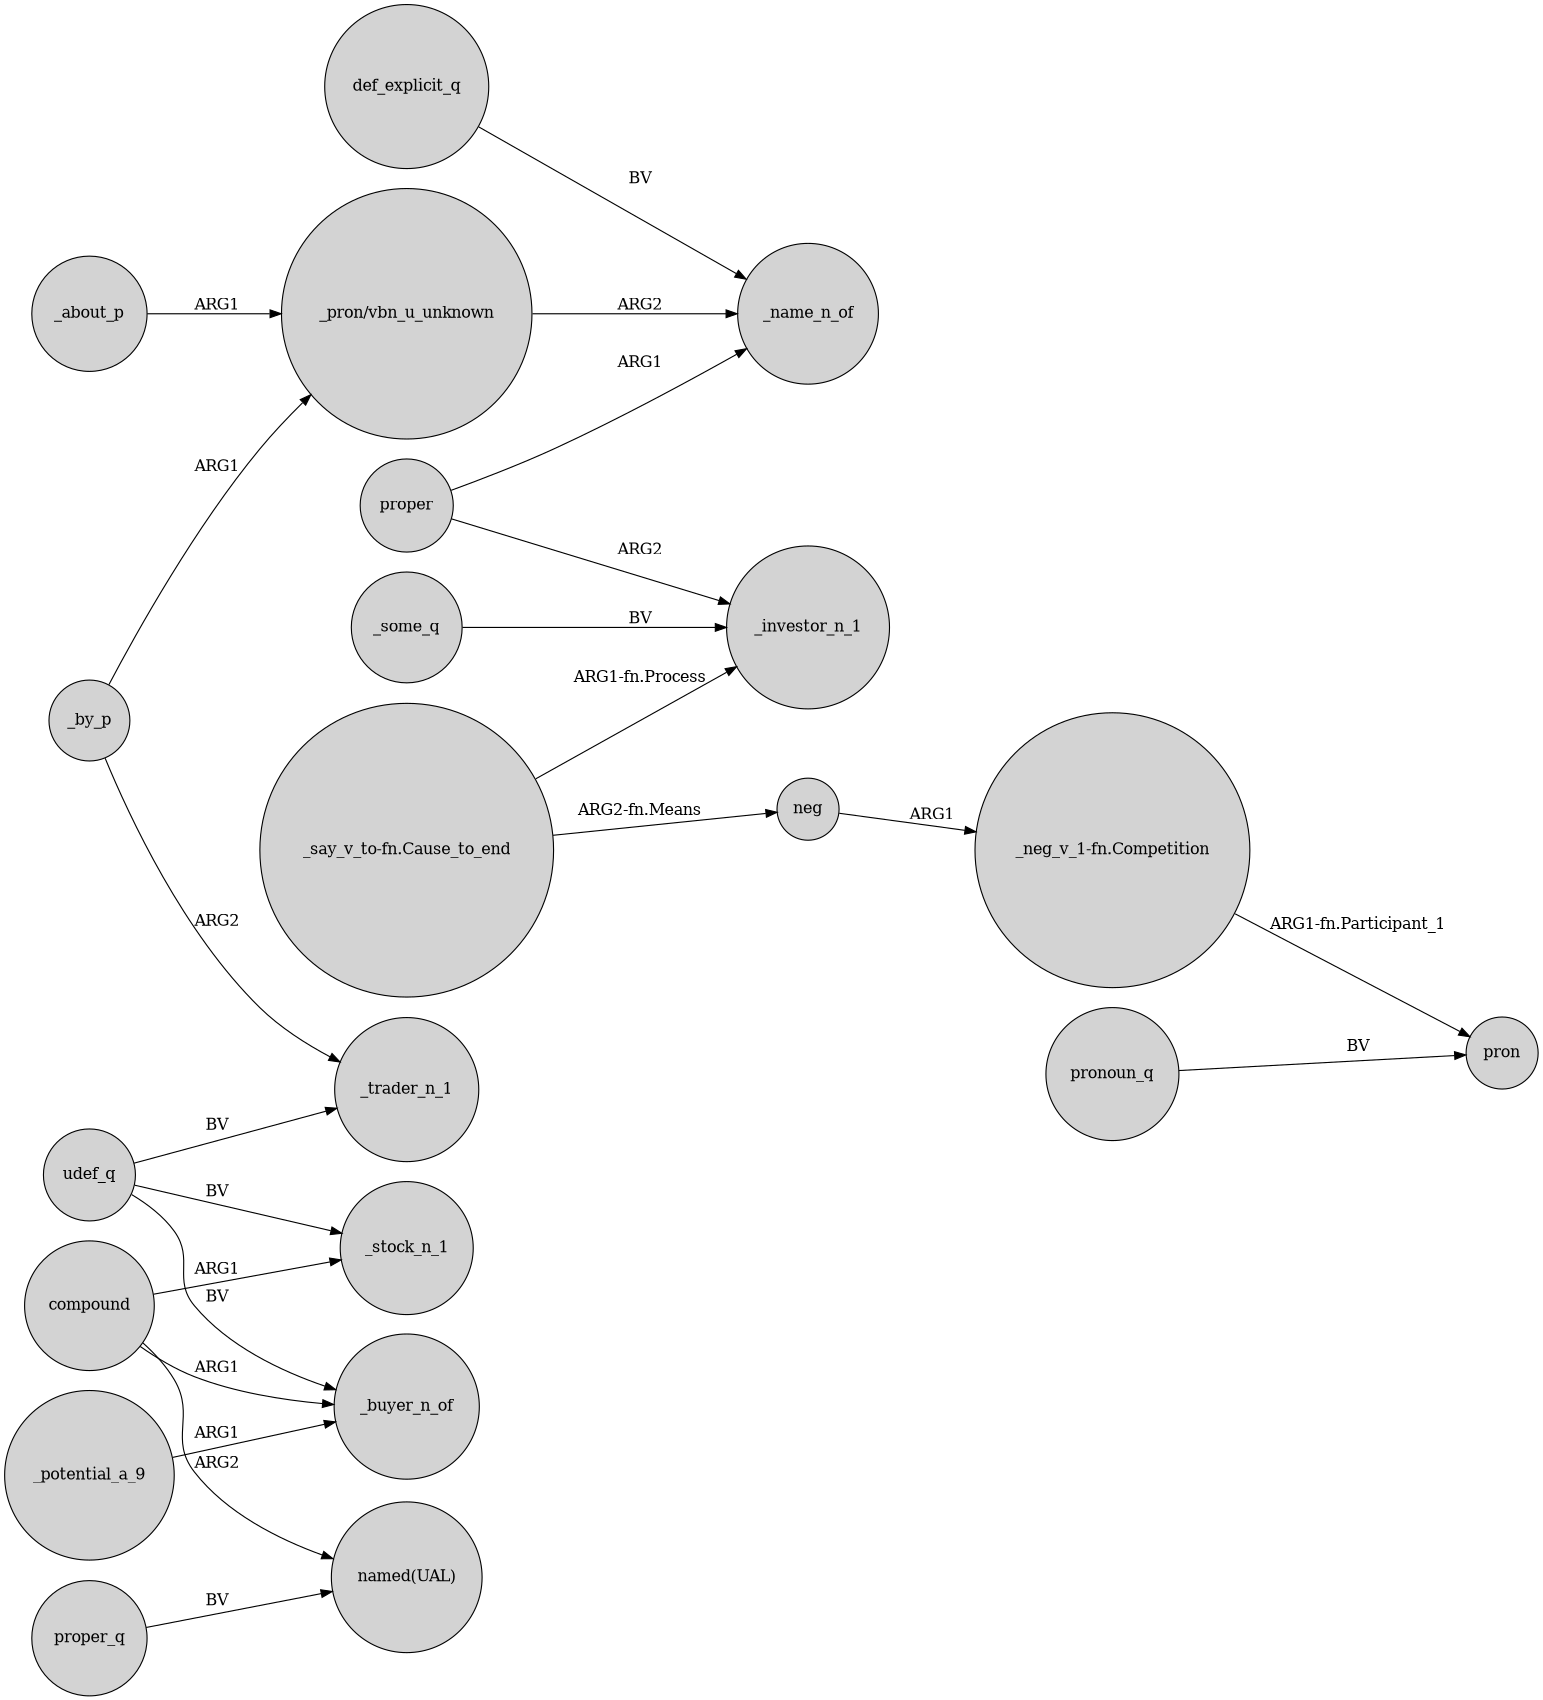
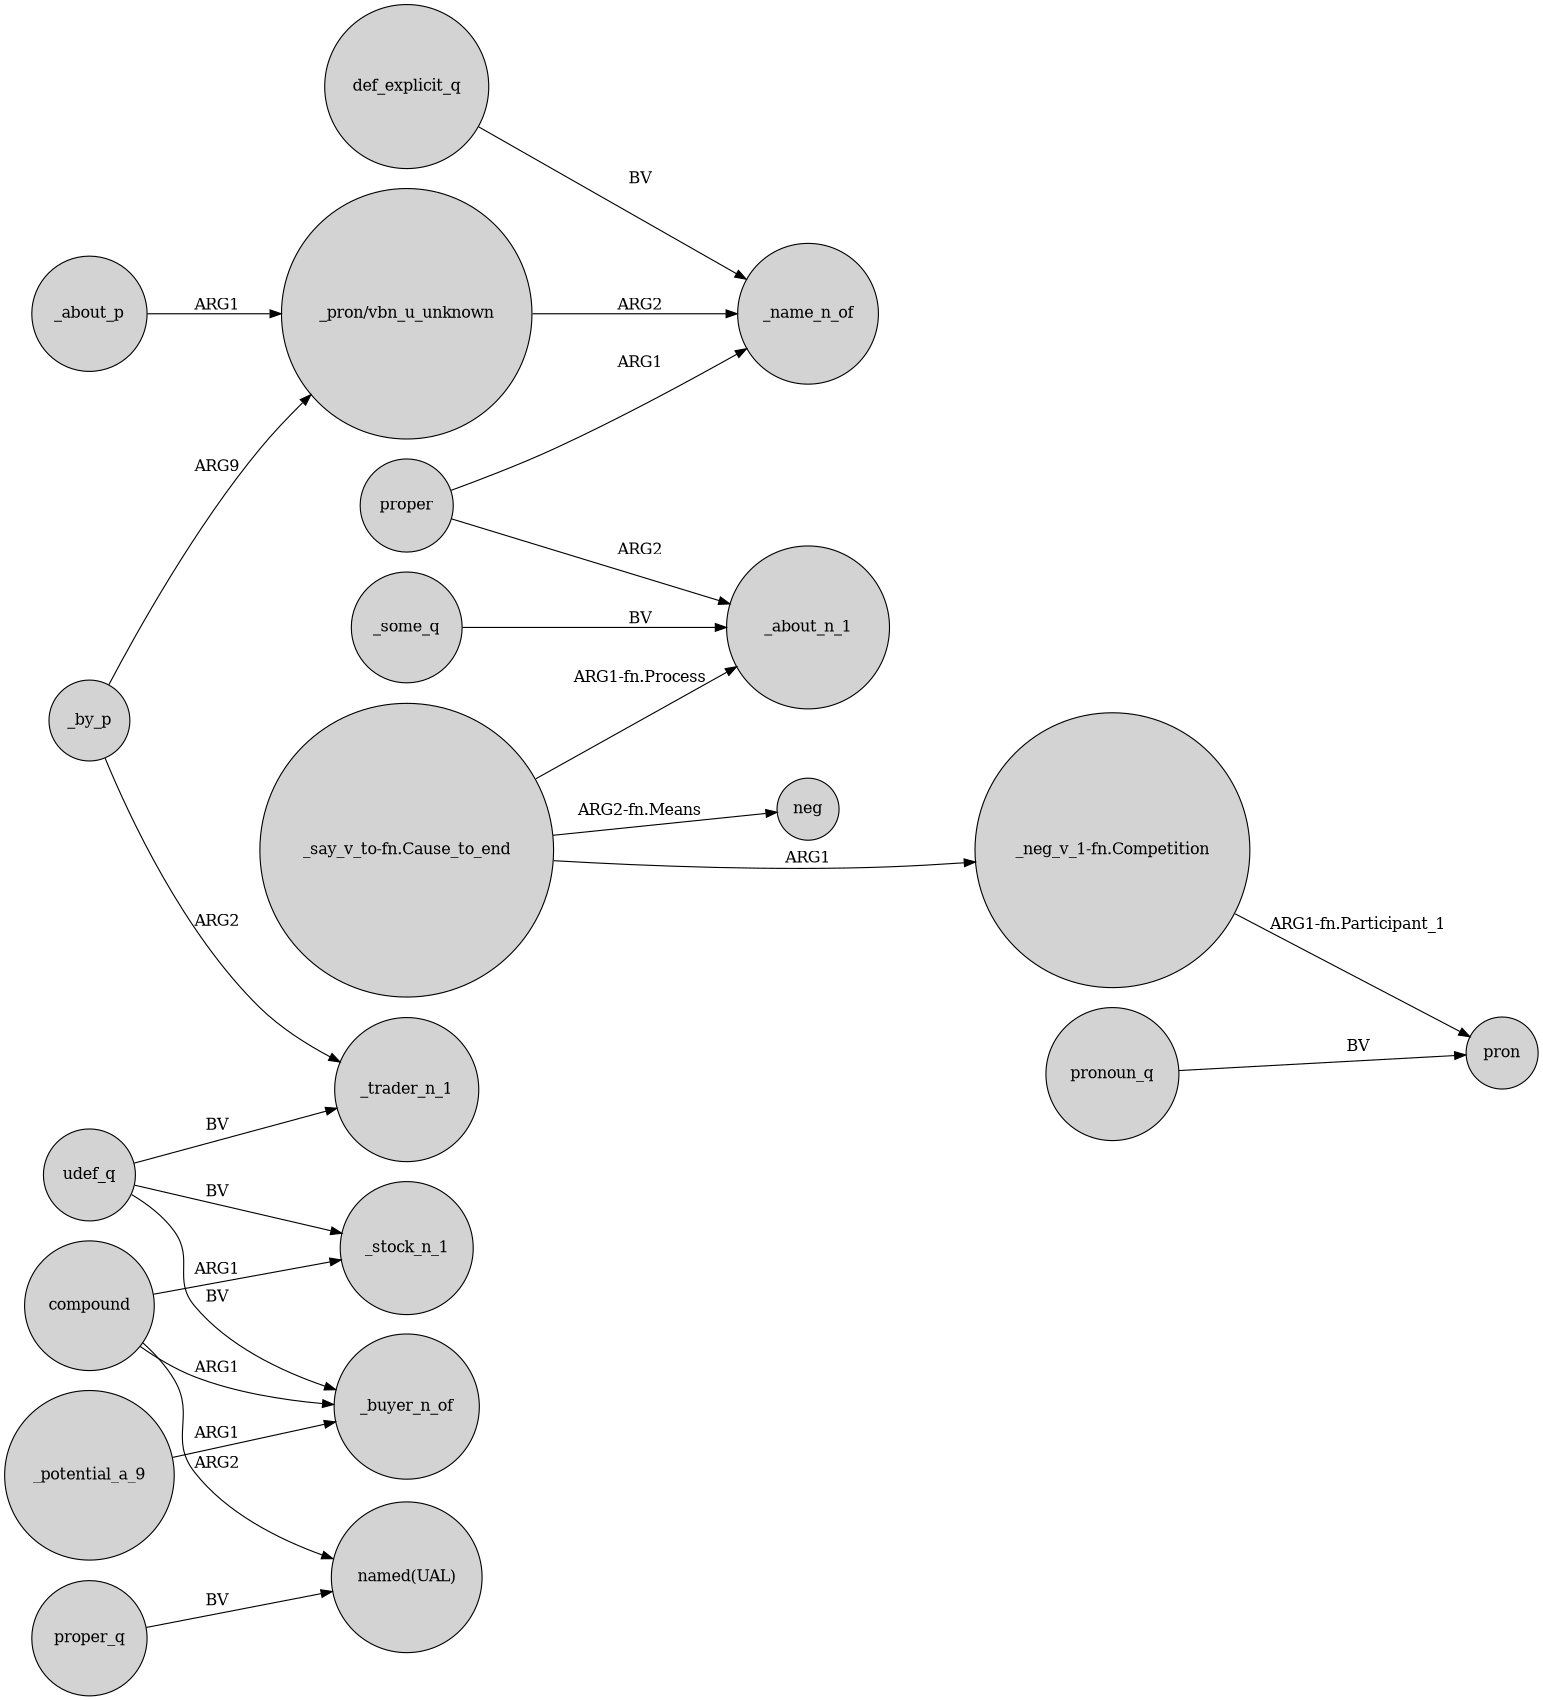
(217, 467) -> (217, 467)
(808, 627) -> (808, 627)
(902, 822) -> (759, 868)
